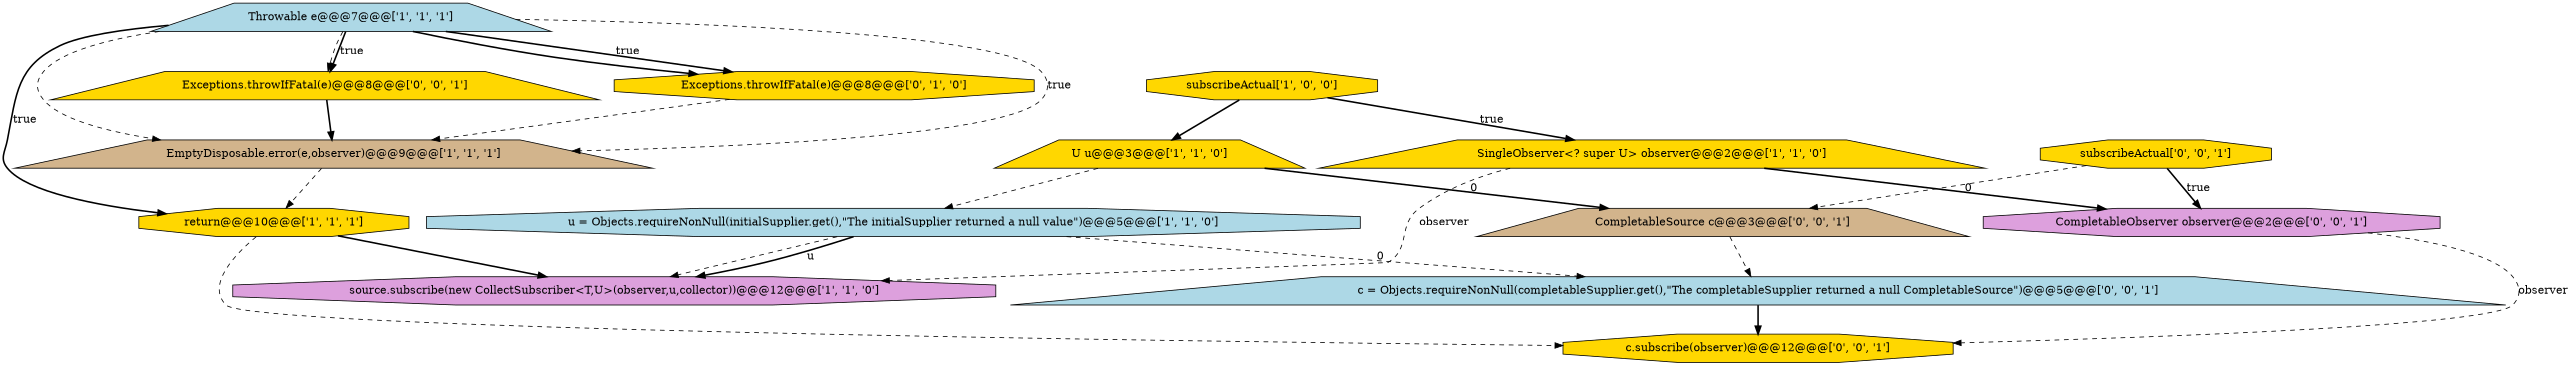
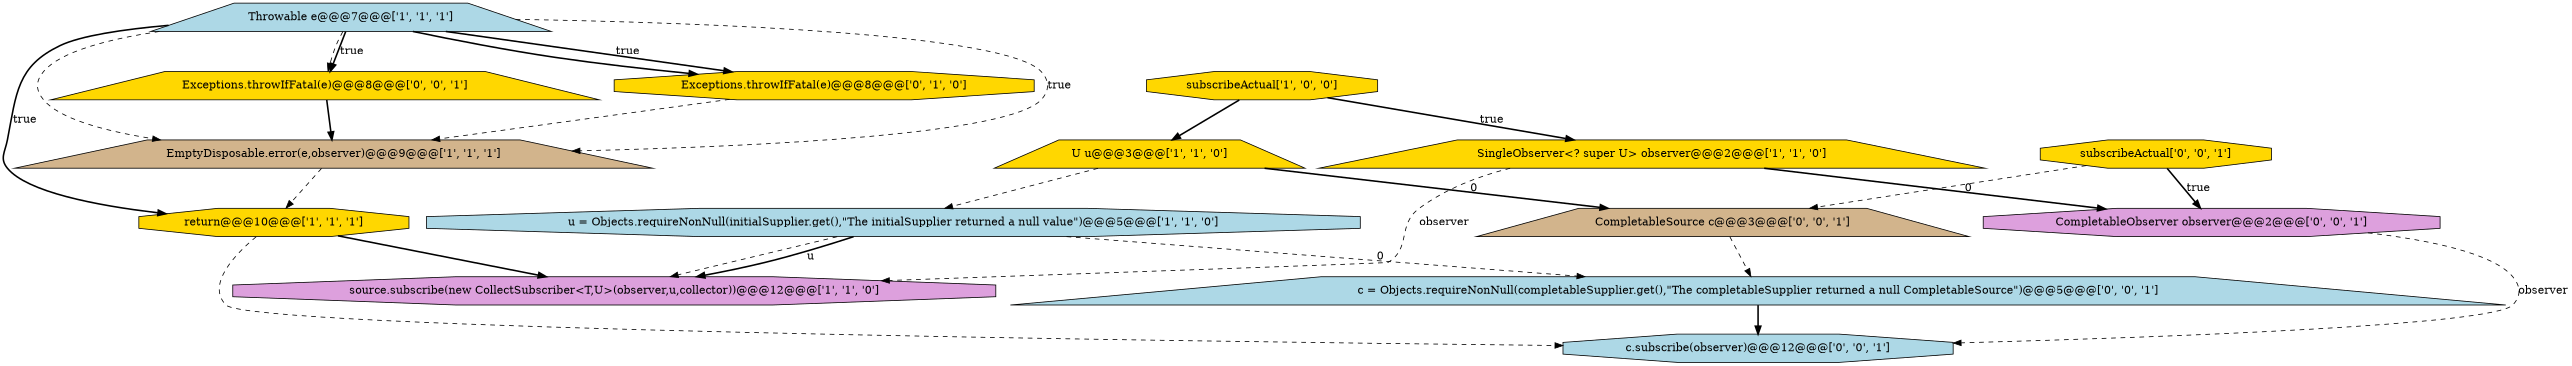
(1758, 348) -> (1758, 348)
